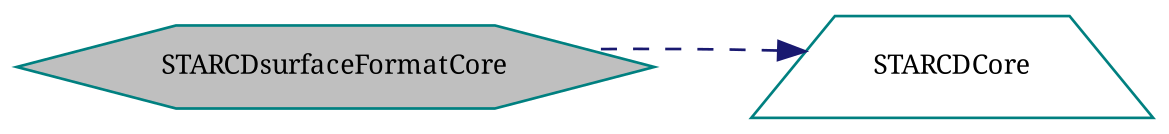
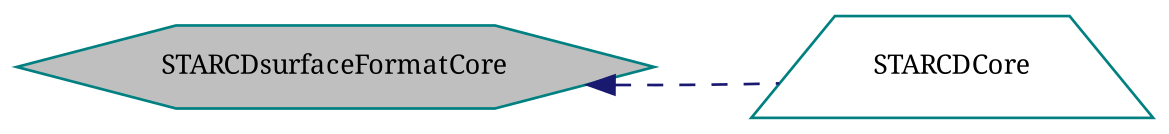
(683, 49) -> (697, 85)
